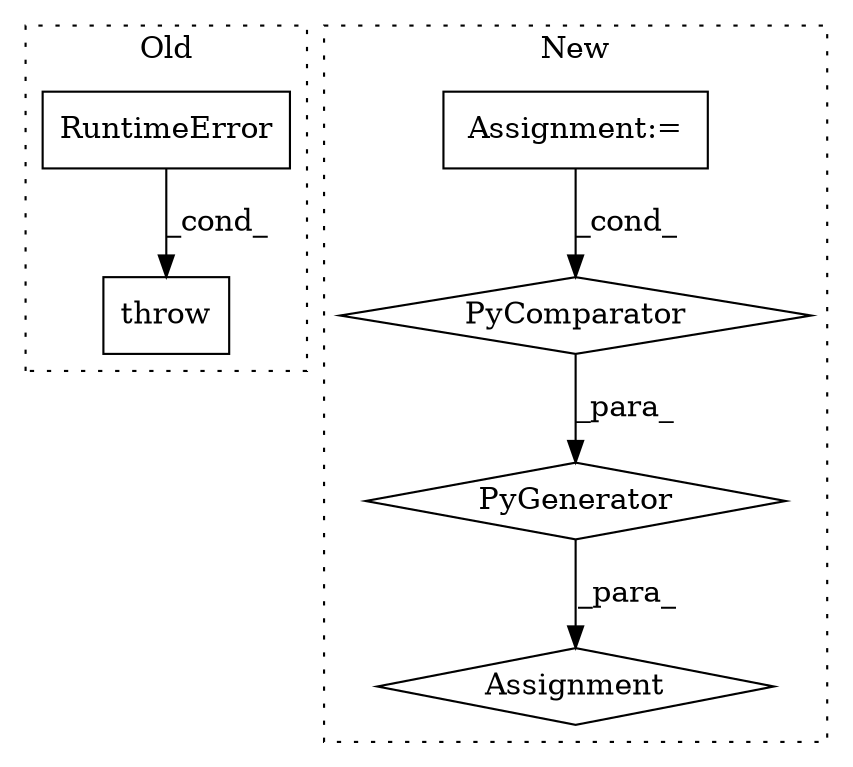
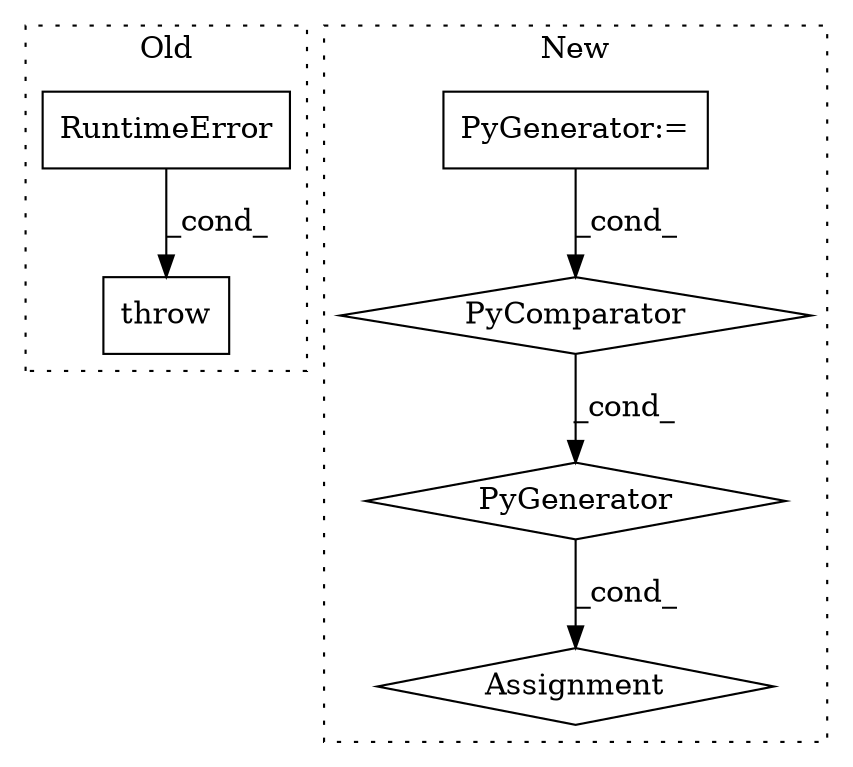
(576, 130) -> (576, 130)
(625, 408) -> (625, 408)
(627, 594) -> (627, 594)
